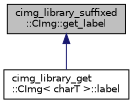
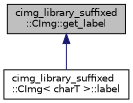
(66, 84) -> (66, 84)
